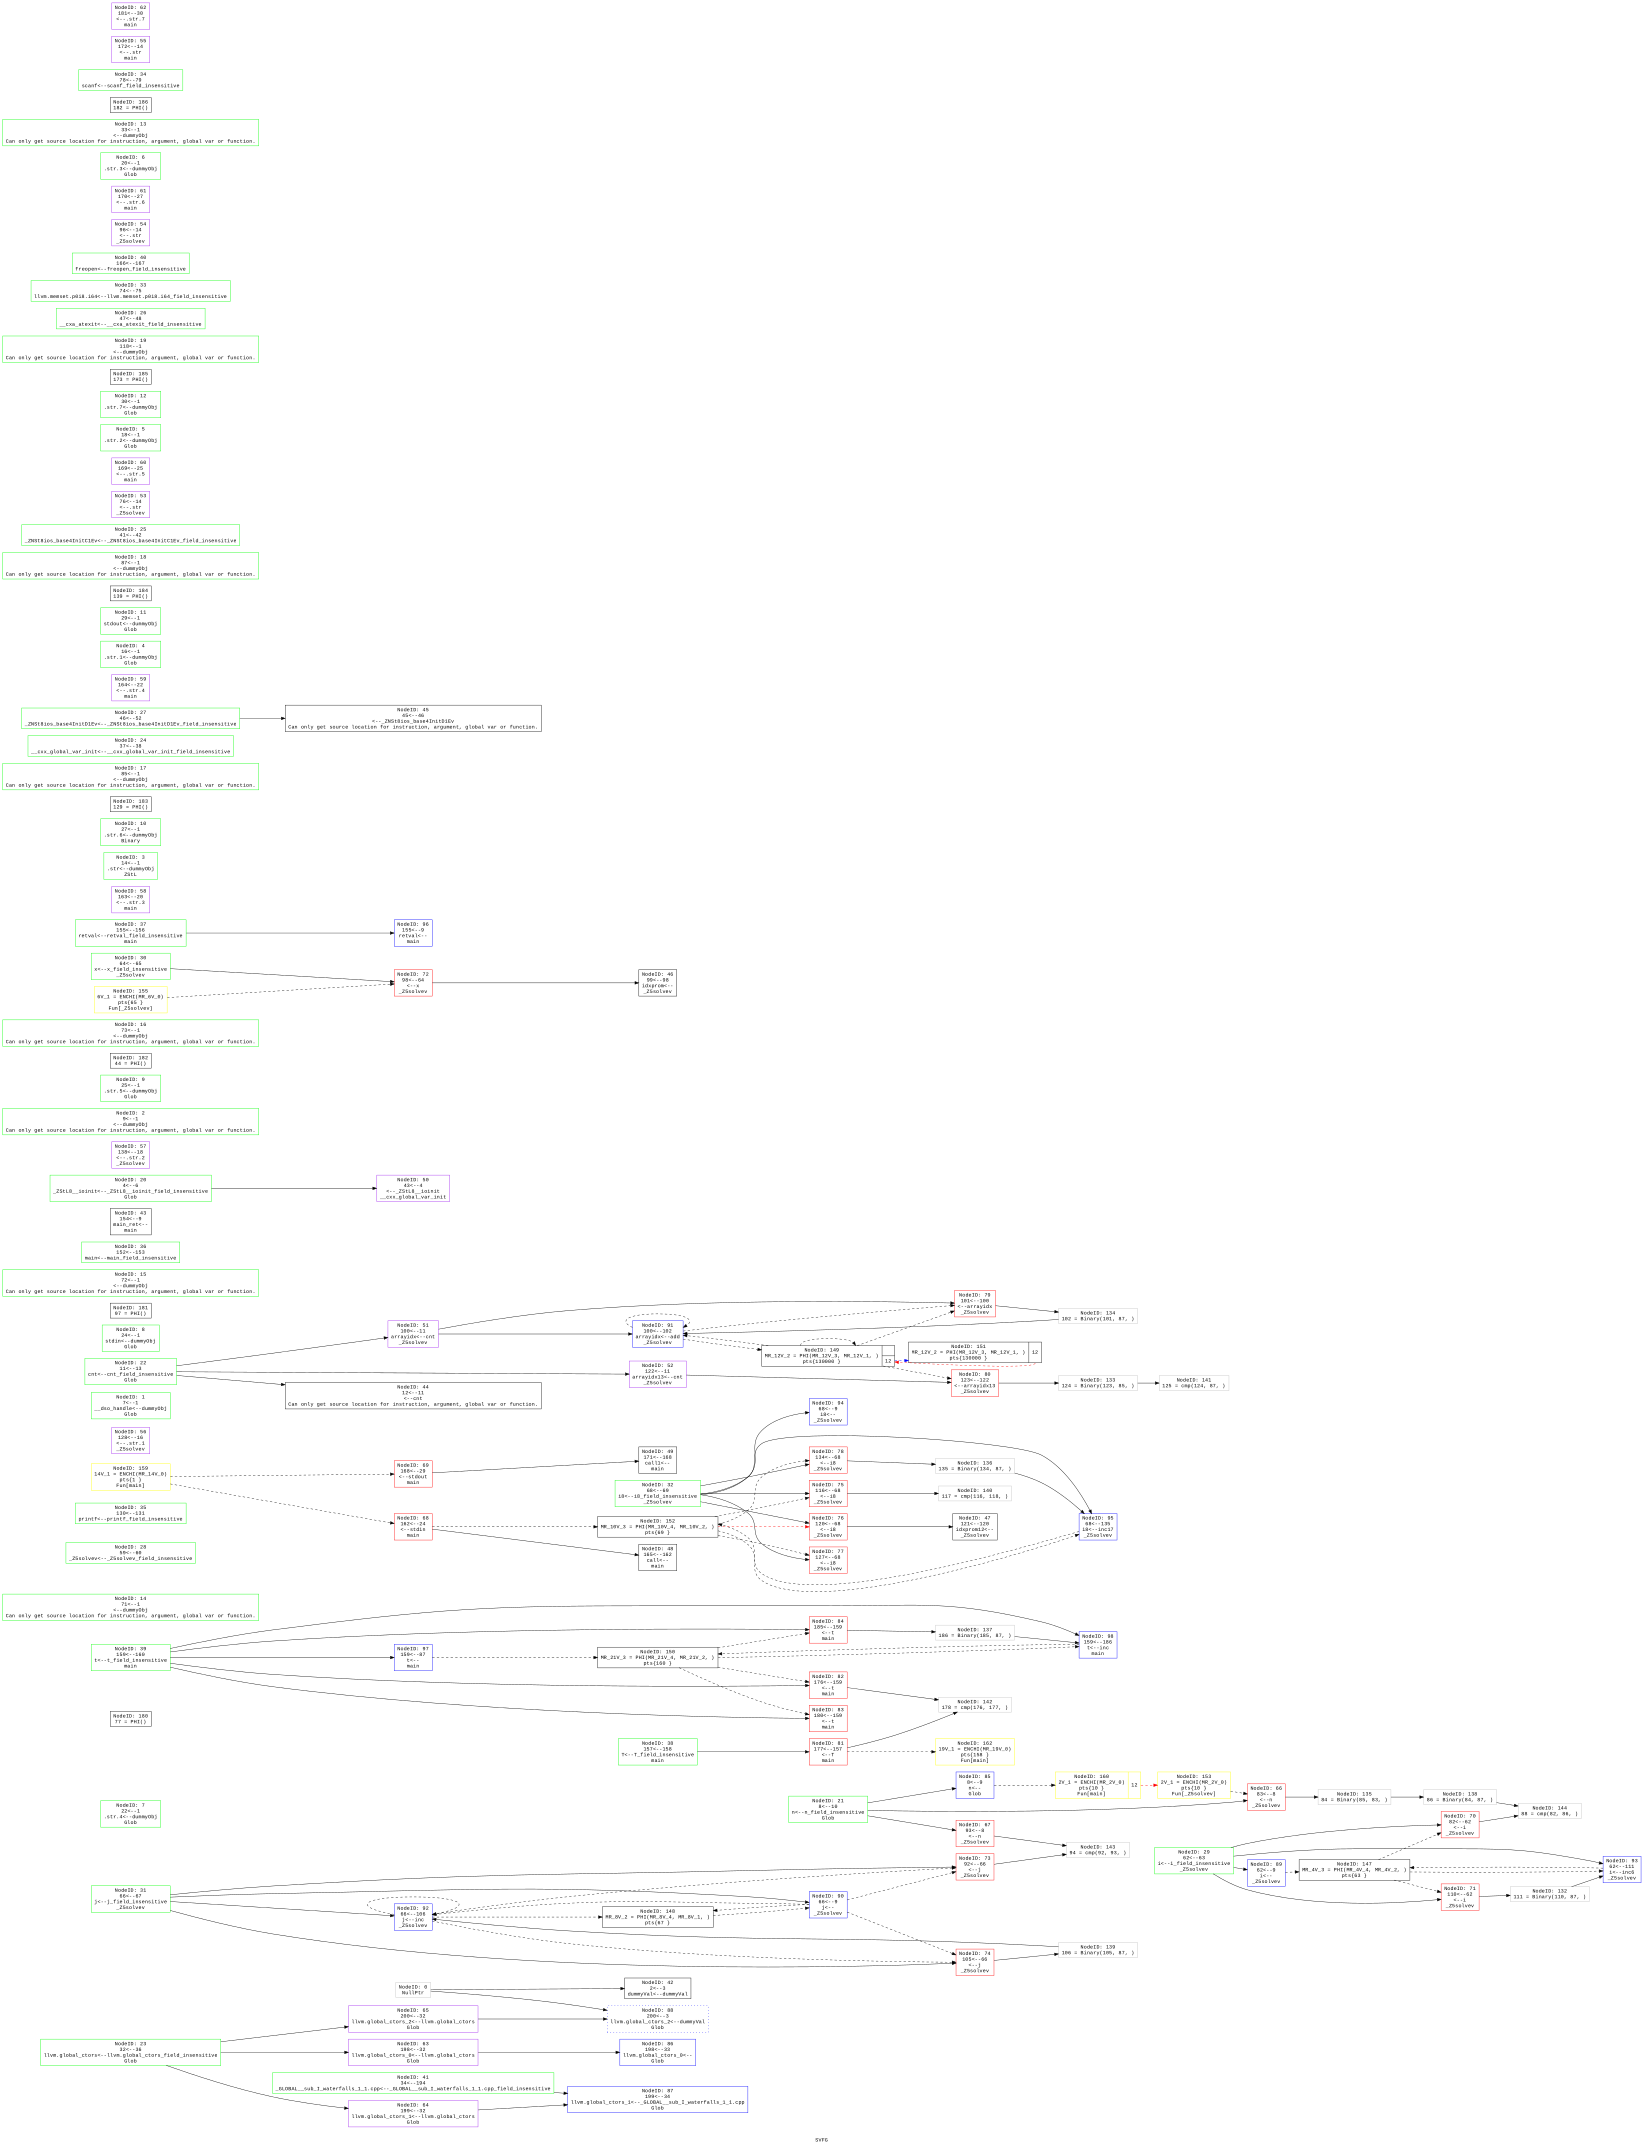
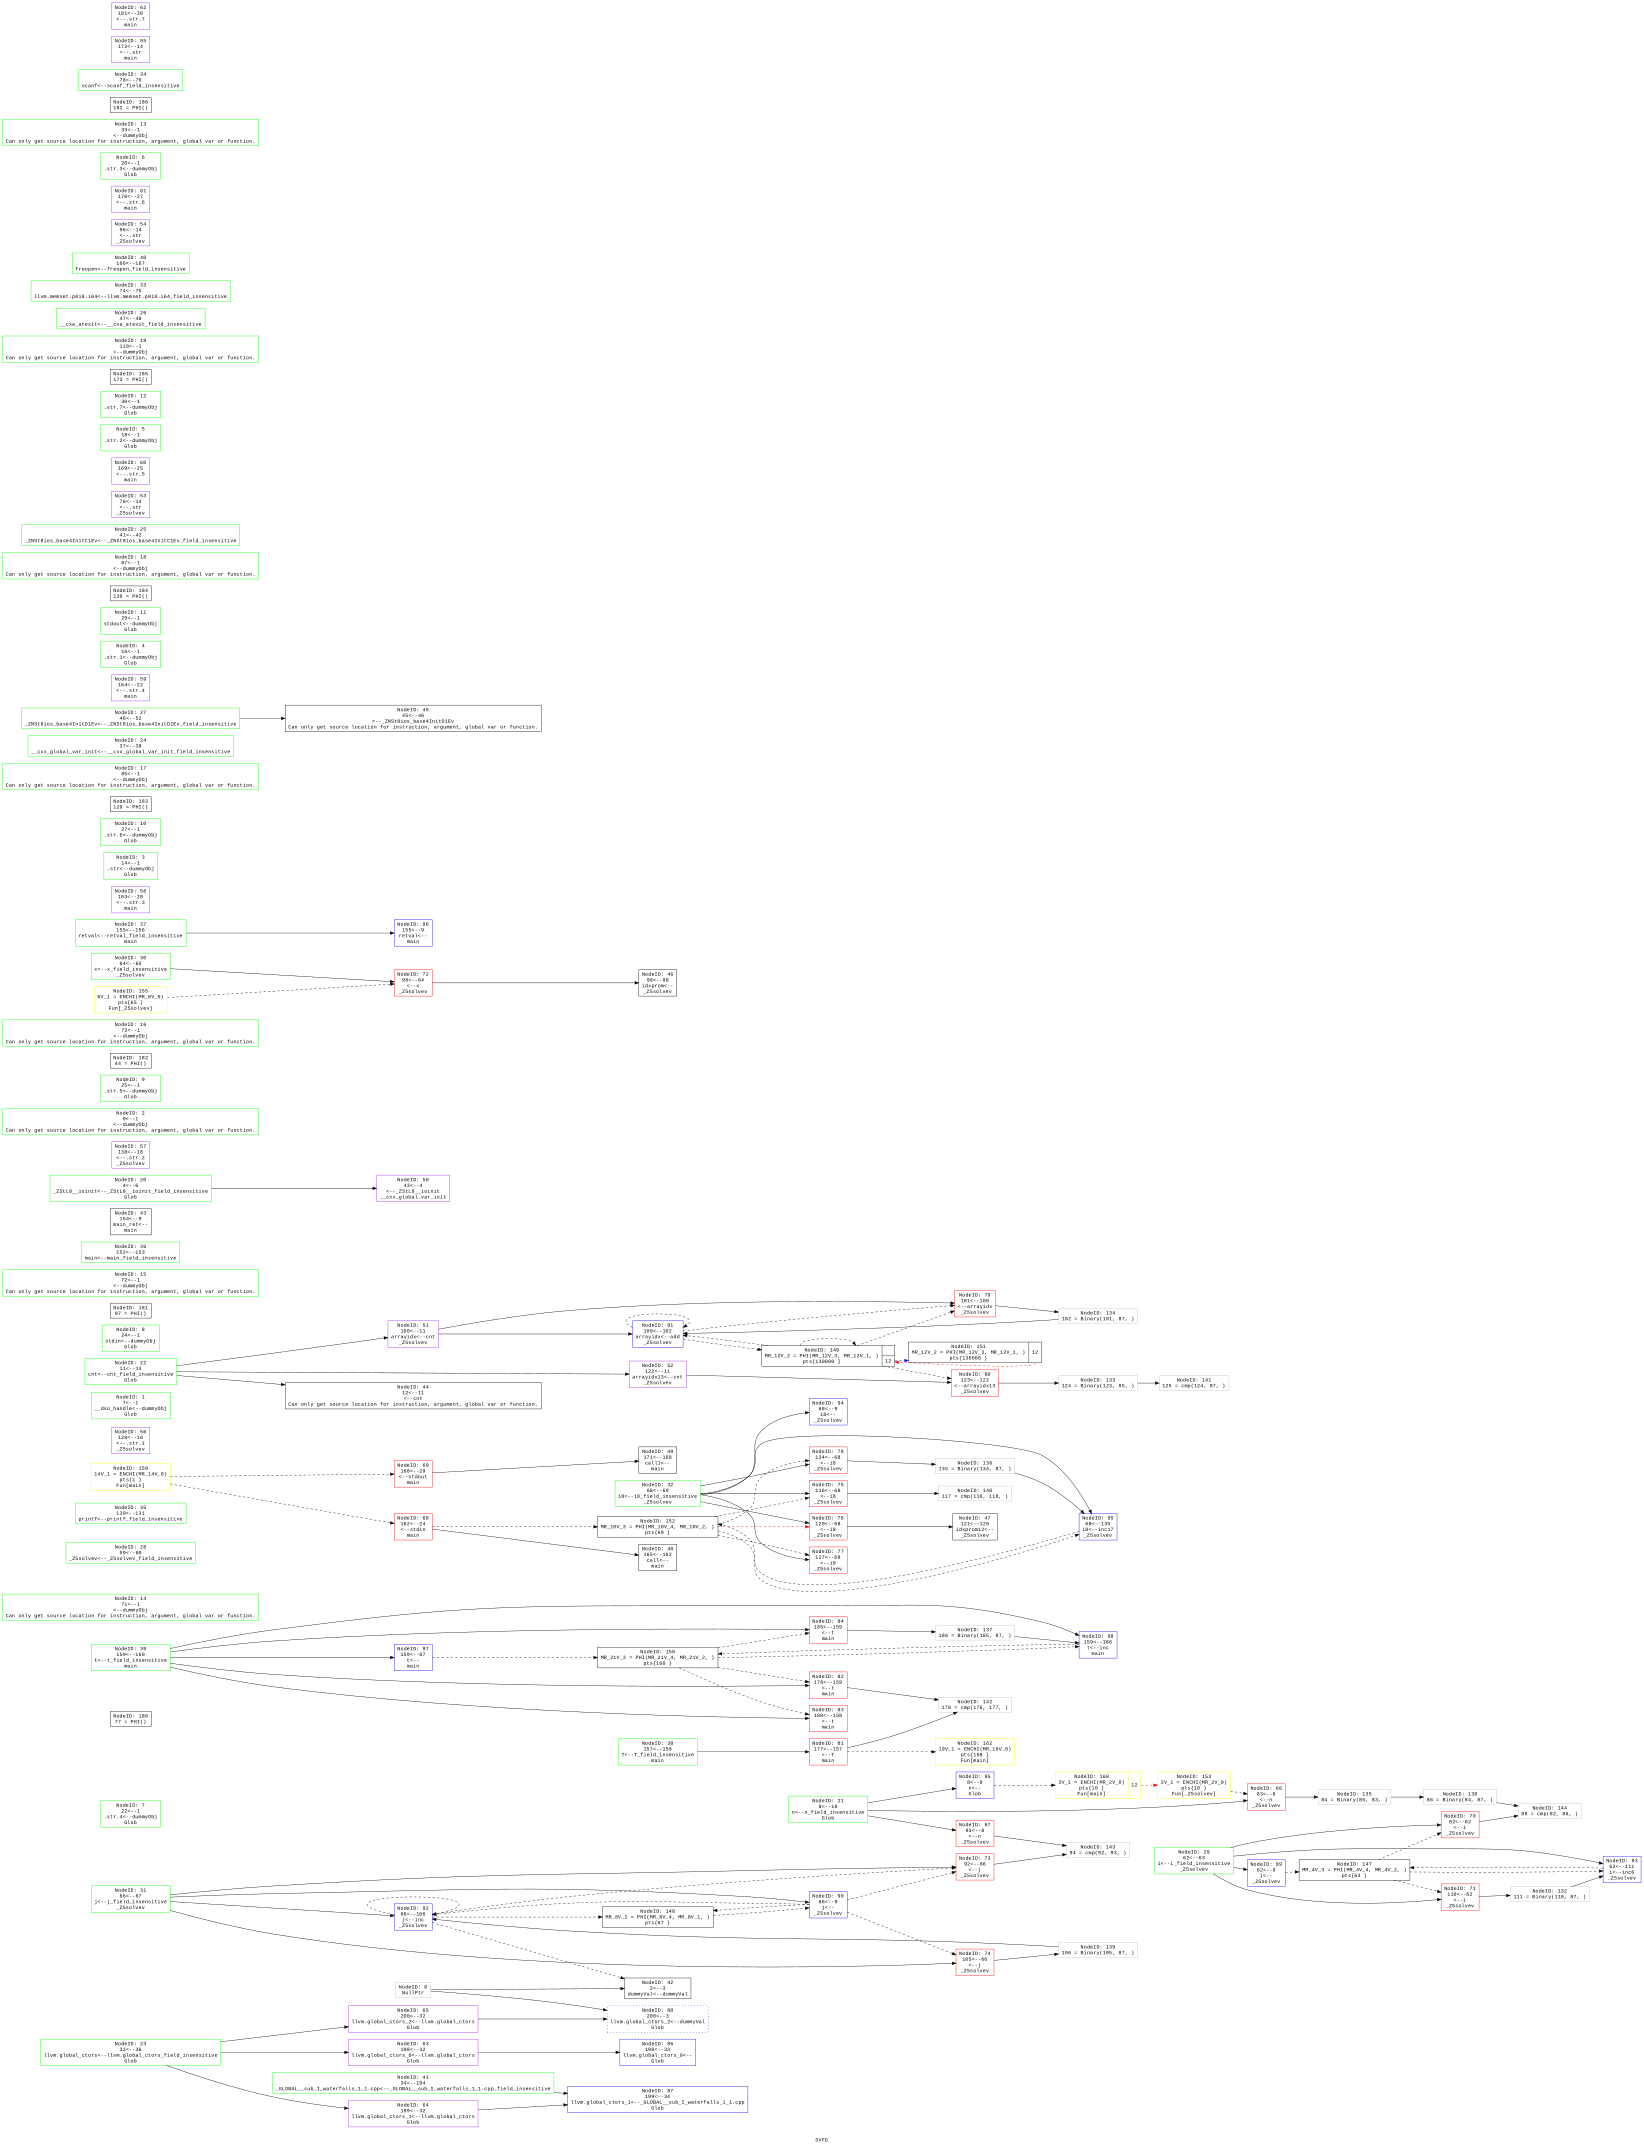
(131, 841) -> (131, 841)
(131, 874) -> (131, 874)
(691, 1954) -> (527, 1950)
